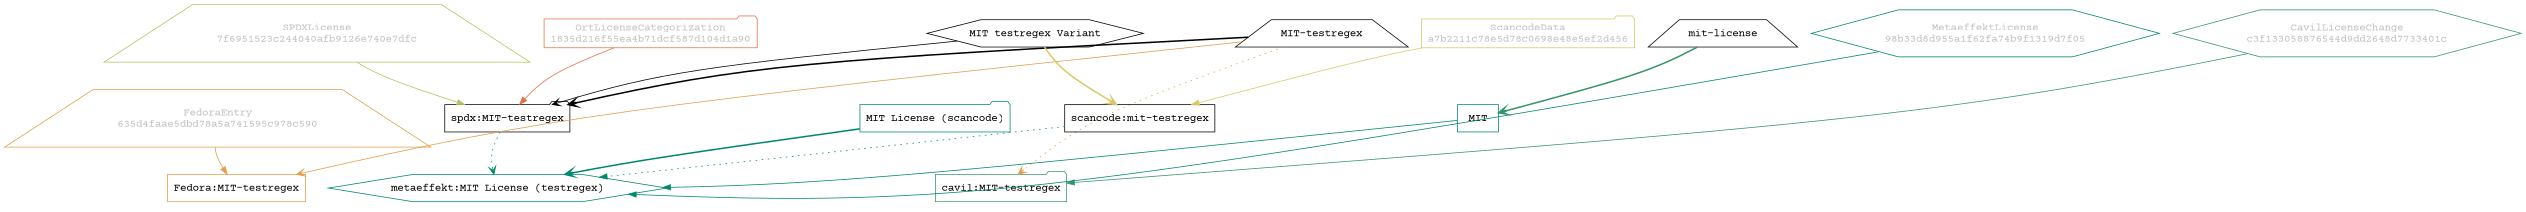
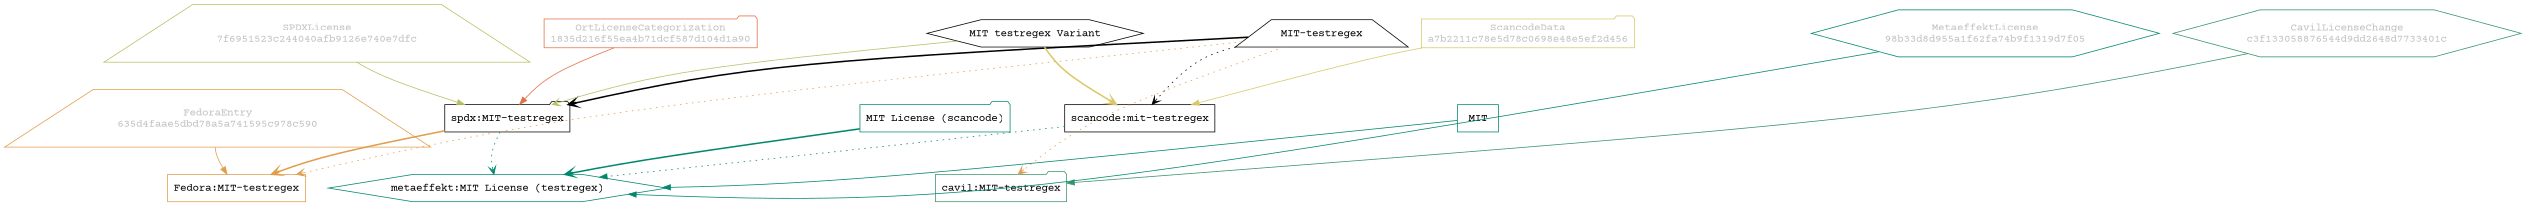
(1723, 33) -> none
(757, 62) -> (757, 62)
none -> (1192, 66)
(771, 93) -> (771, 93)
none -> (361, 148)
